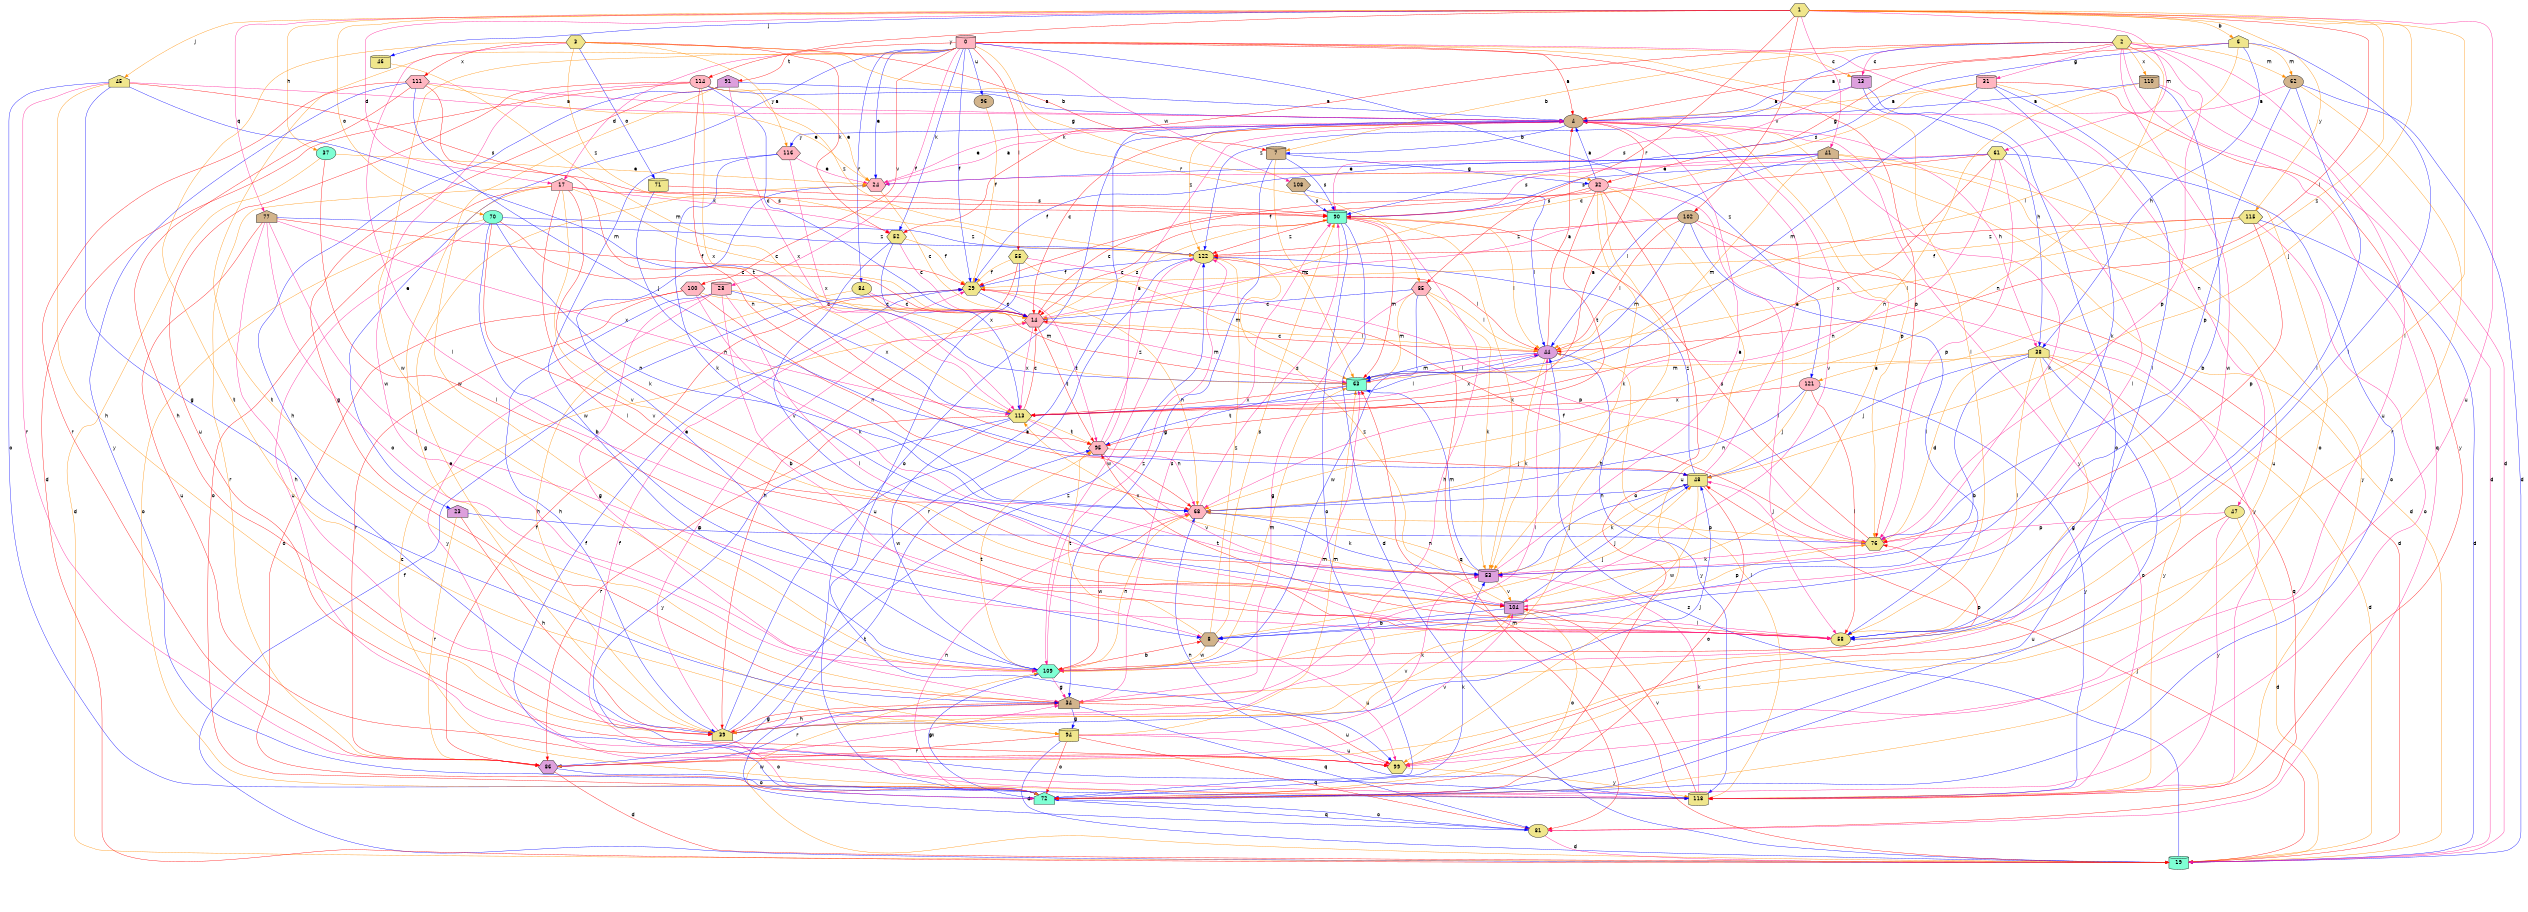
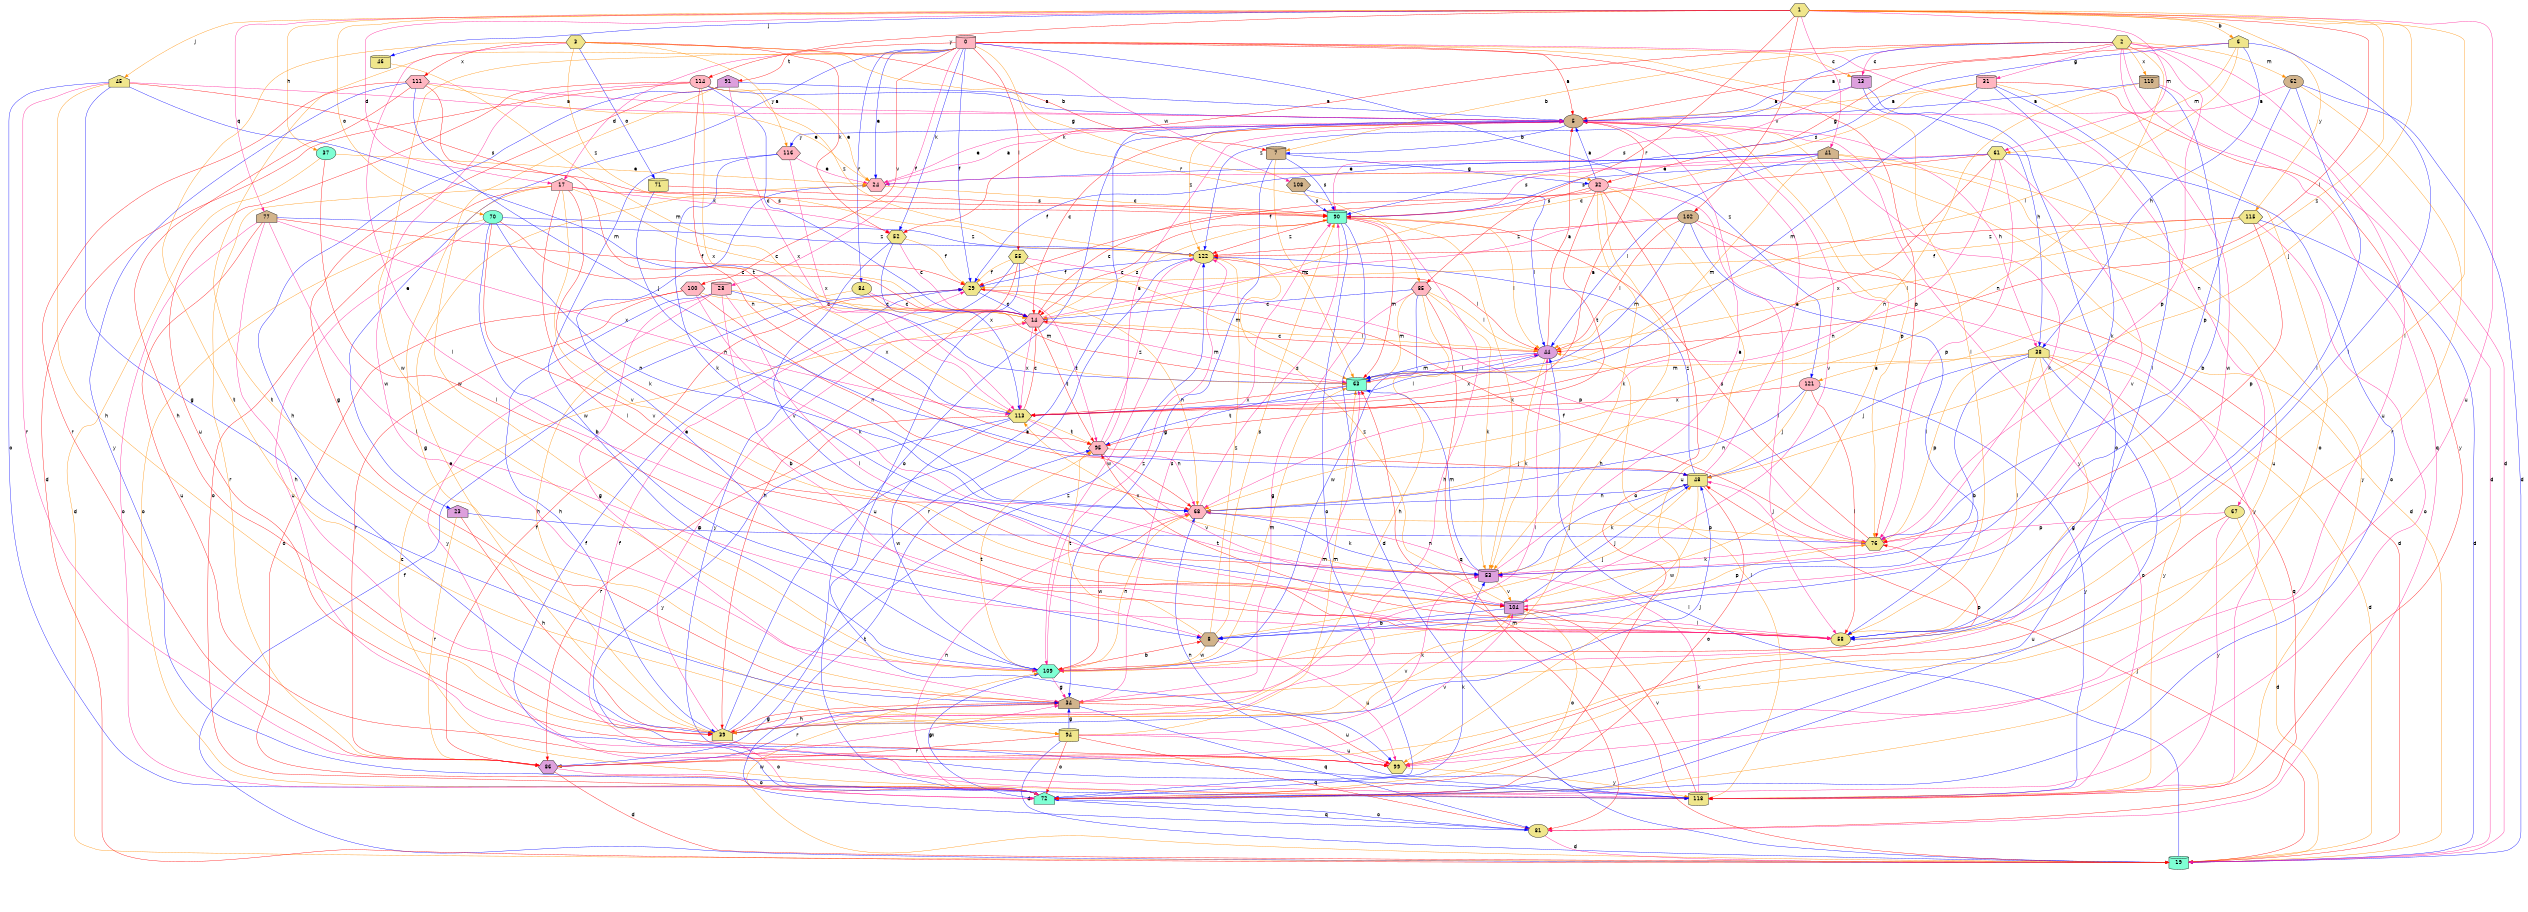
(2274, 51) -> (2136, 123)
(984, 102) -> none
(1573, 121) -> (1573, 121)
(939, 279) -> (1104, 201)
(2132, 384) -> (2132, 384)
(1935, 448) -> (1935, 448)
(2235, 512) -> (2235, 512)
(1347, 529) -> (1347, 529)
(549, 546) -> (258, 784)
(1676, 546) -> (691, 712)
(1689, 608) -> (1689, 608)
none -> (1258, 695)
(1074, 719) -> (1069, 720)
(723, 776) -> (723, 776)
